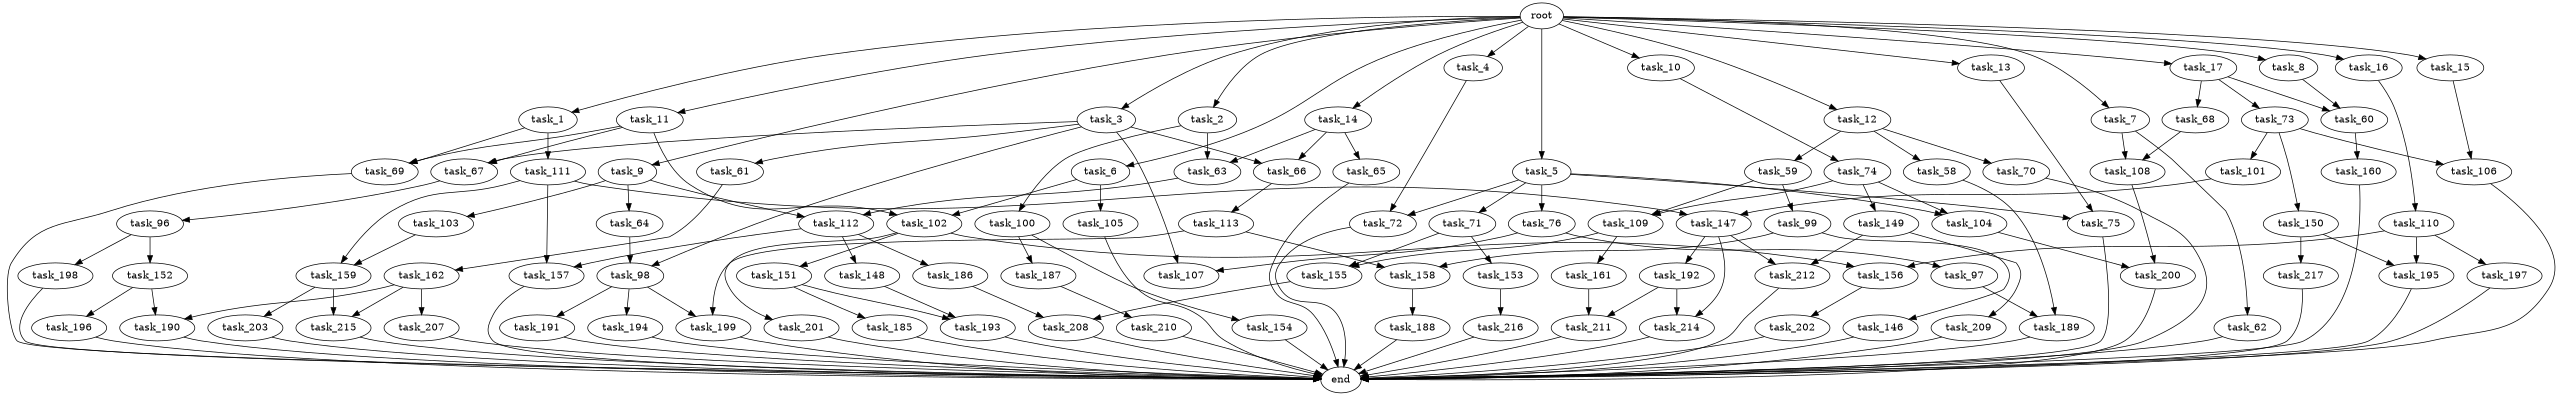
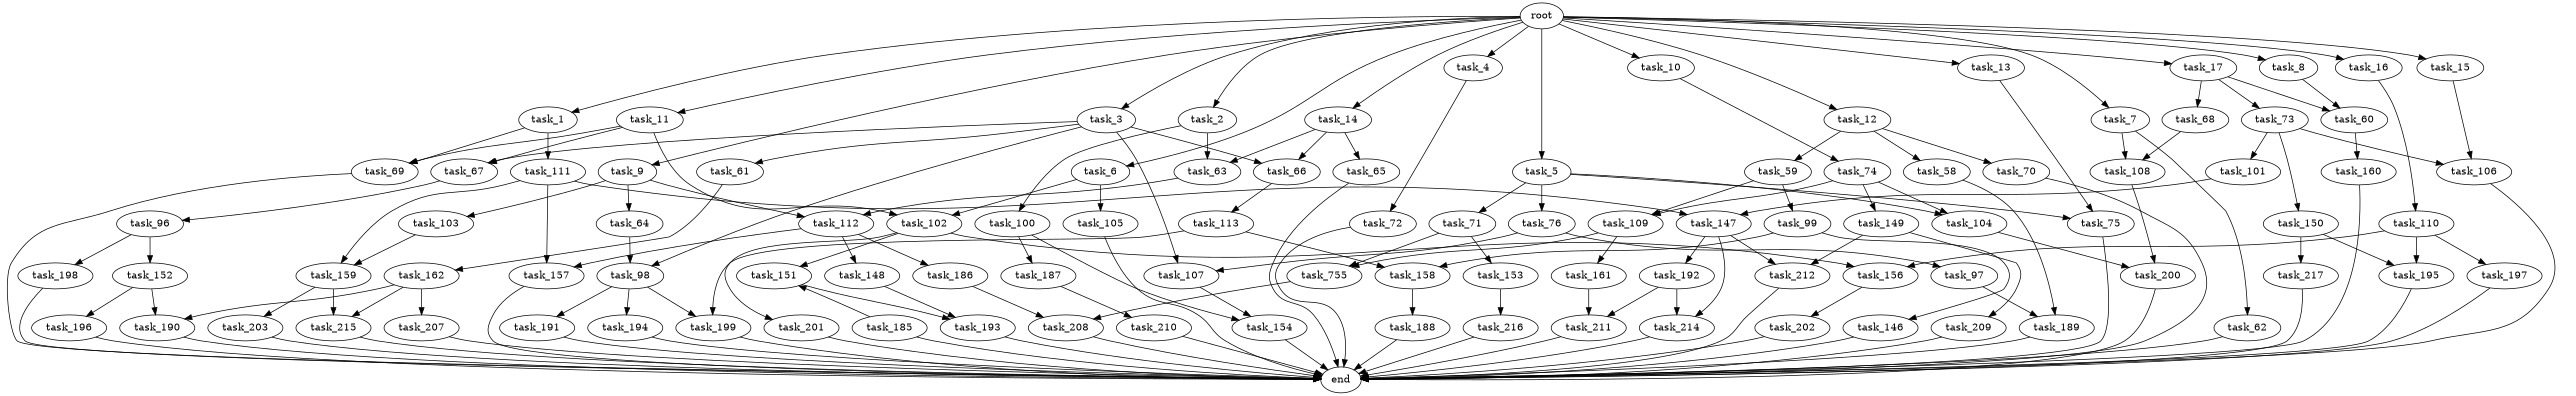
(1467, 196) -> none
(1324, 276) -> (1324, 276)
none -> (1222, 300)
(826, 301) -> (838, 302)
